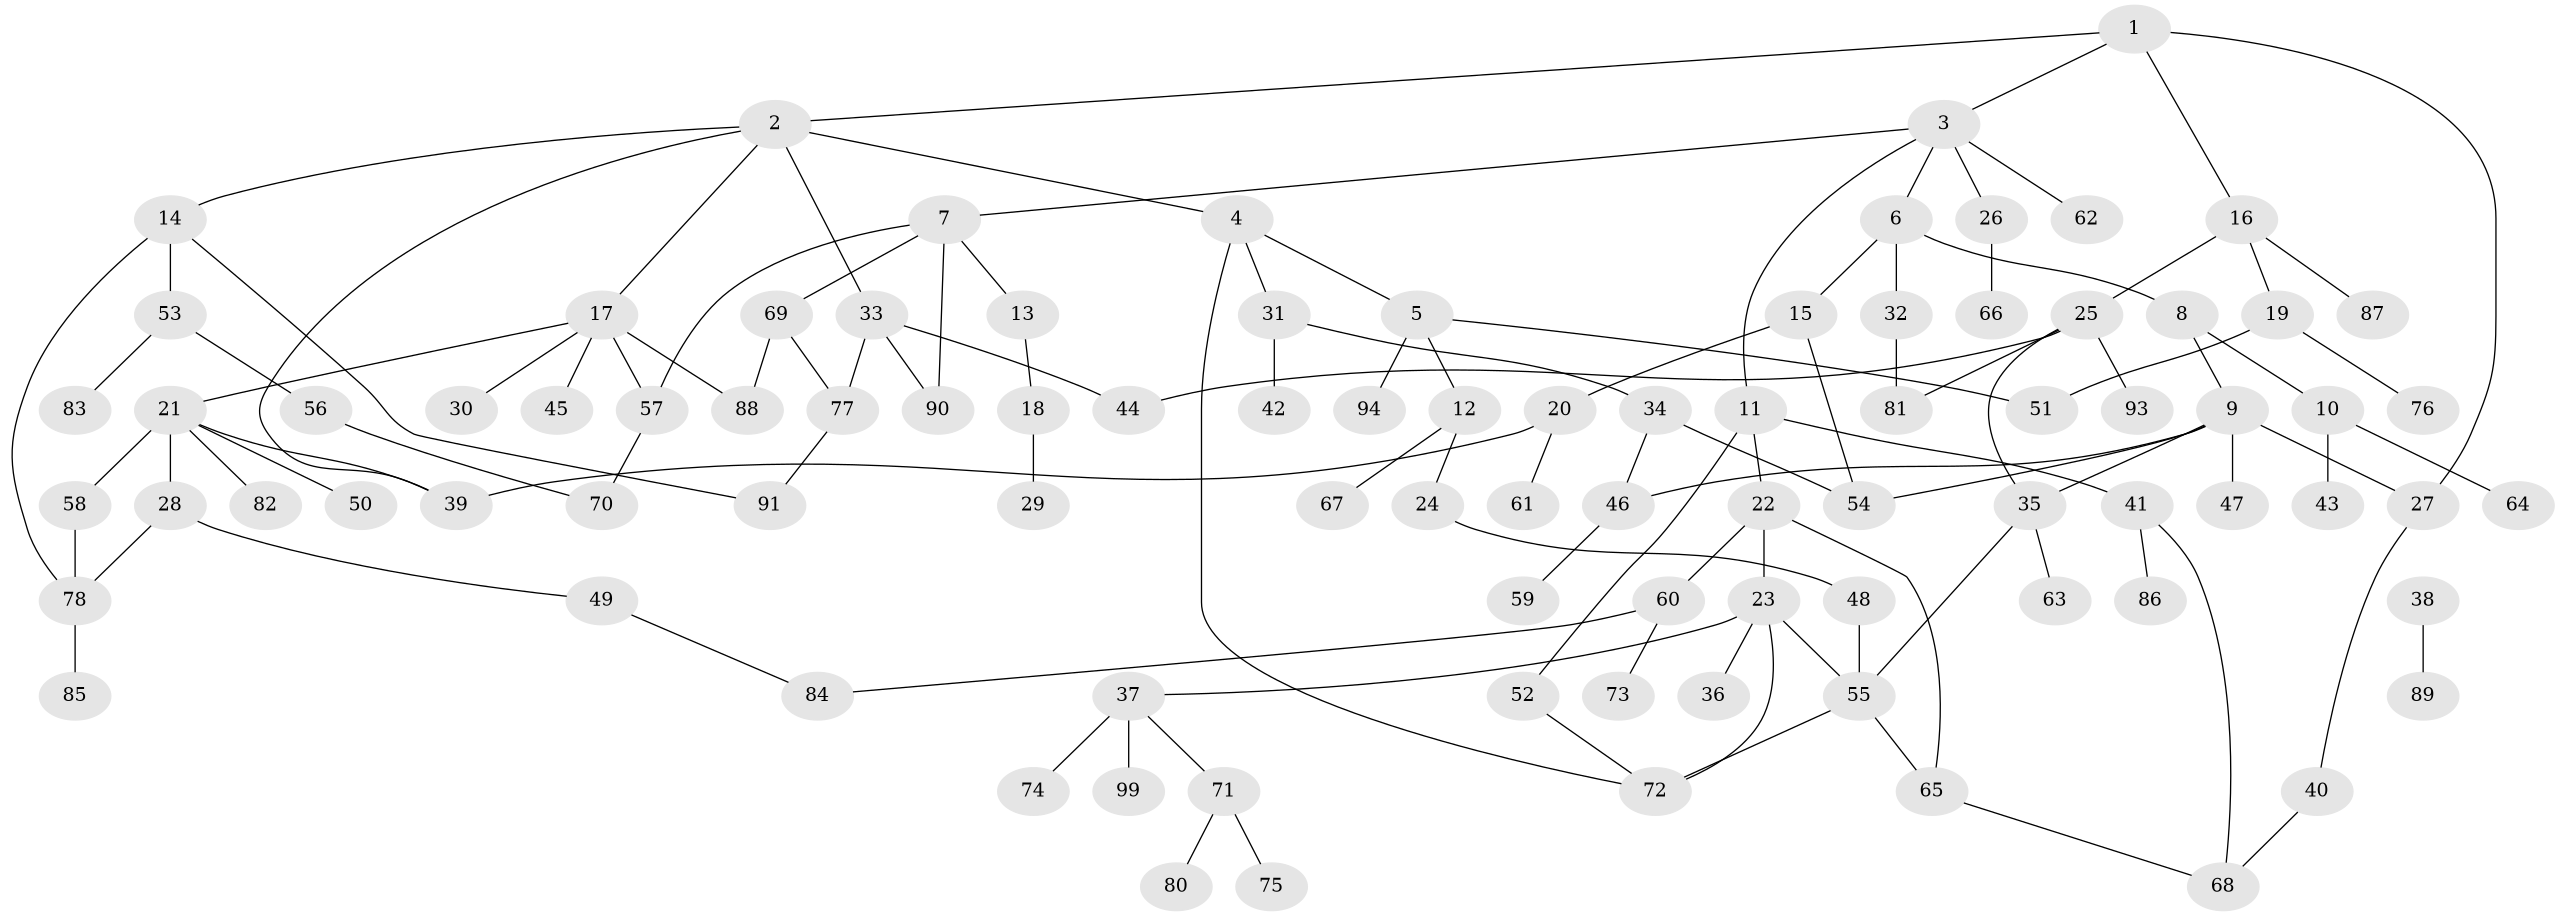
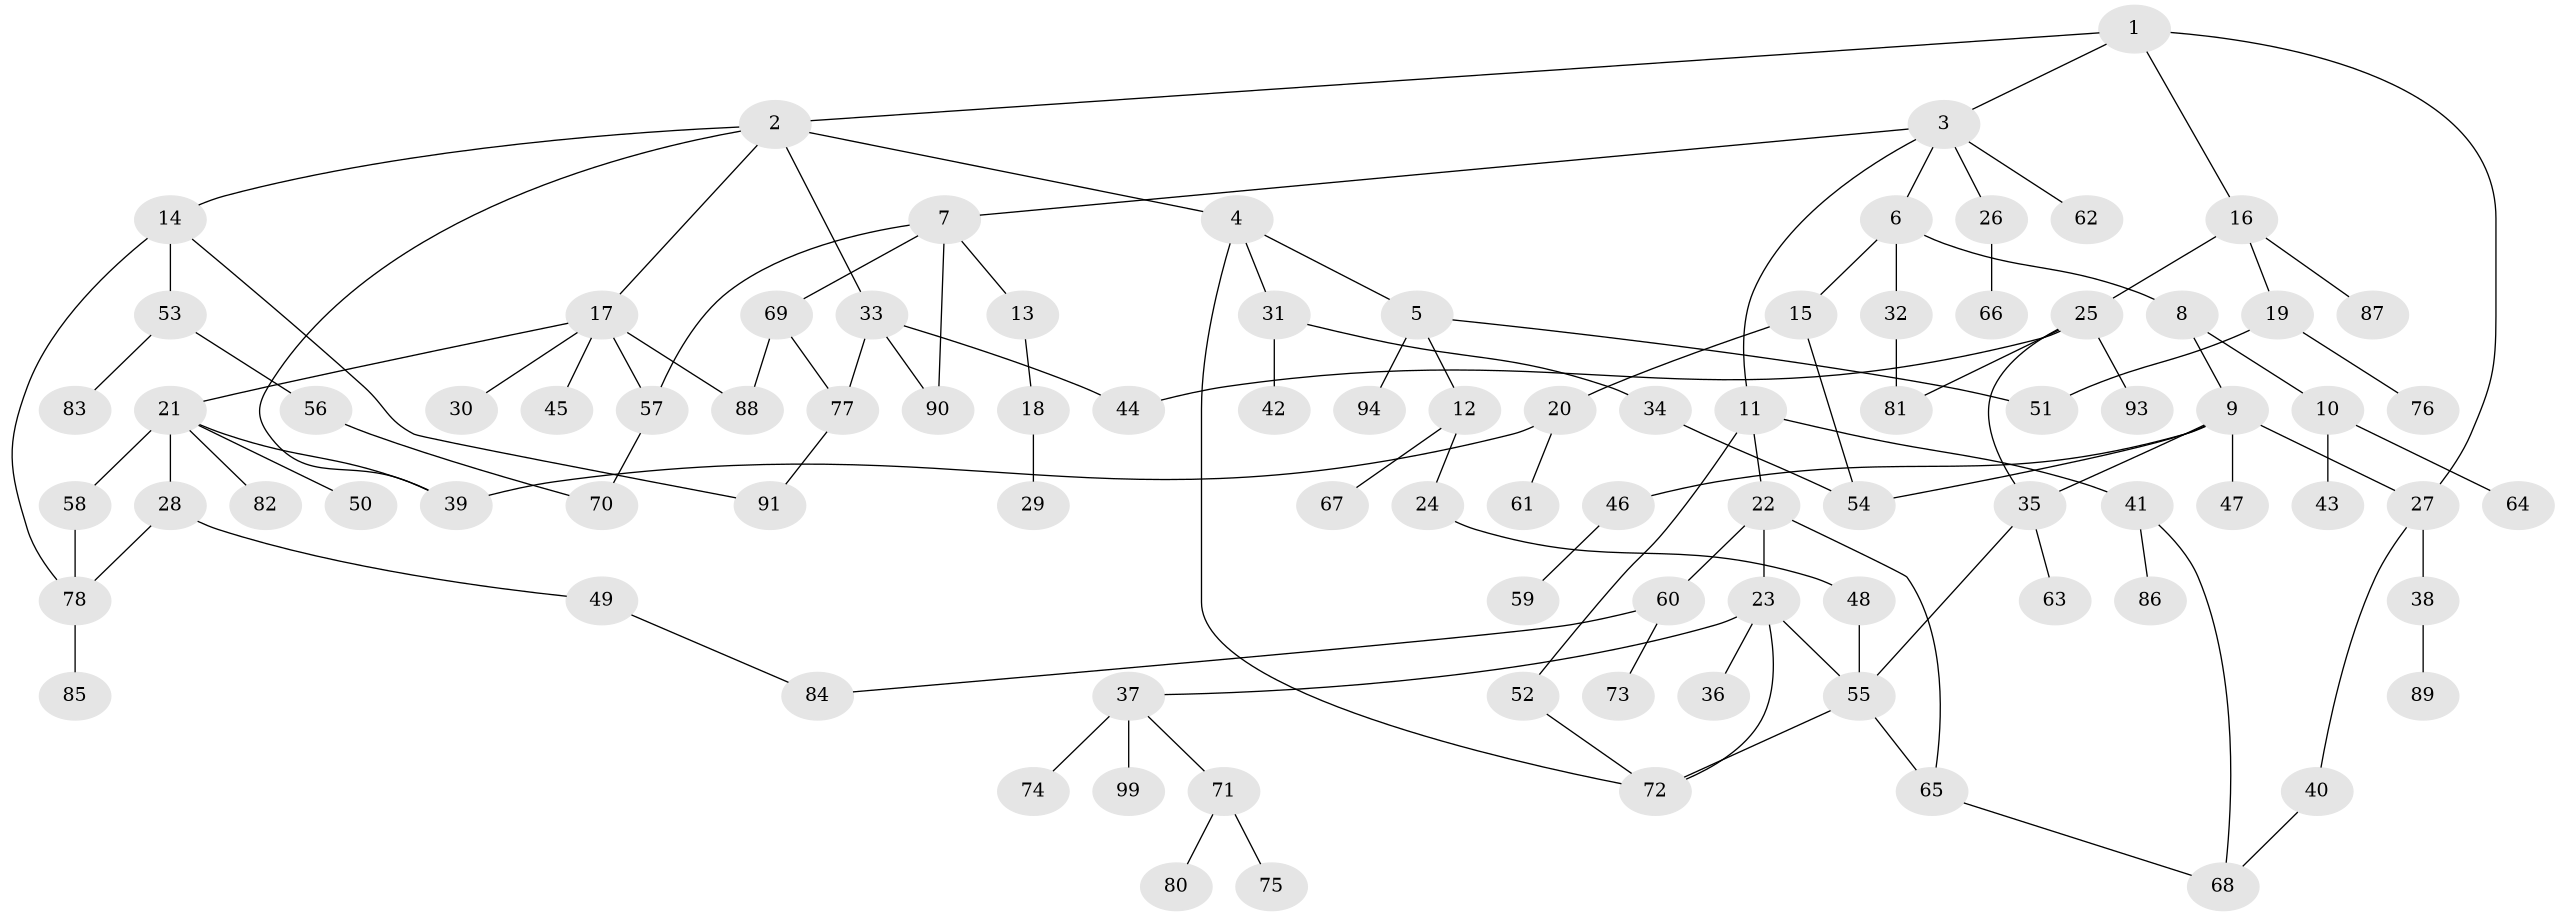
(1637, 458) -> none
none -> (2423, 553)
